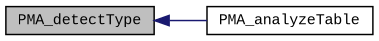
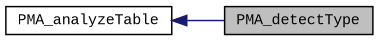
(188, 21) -> (206, 21)
